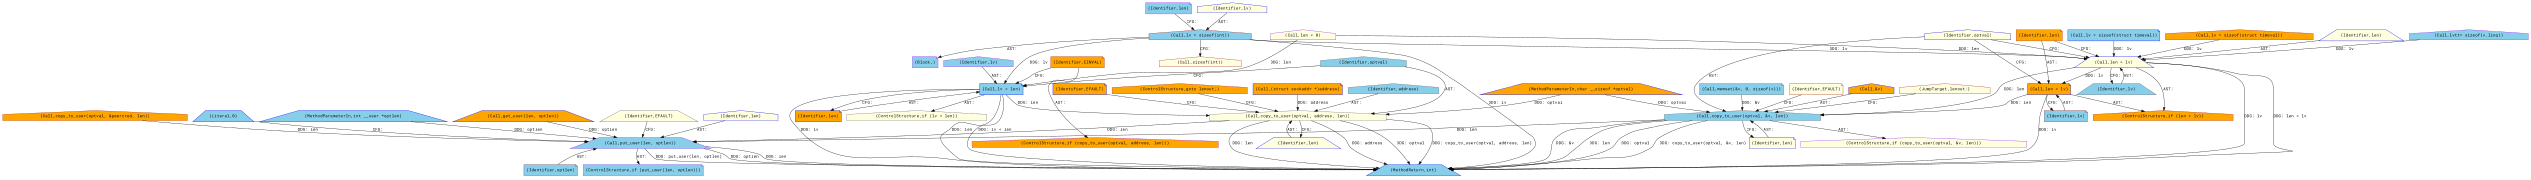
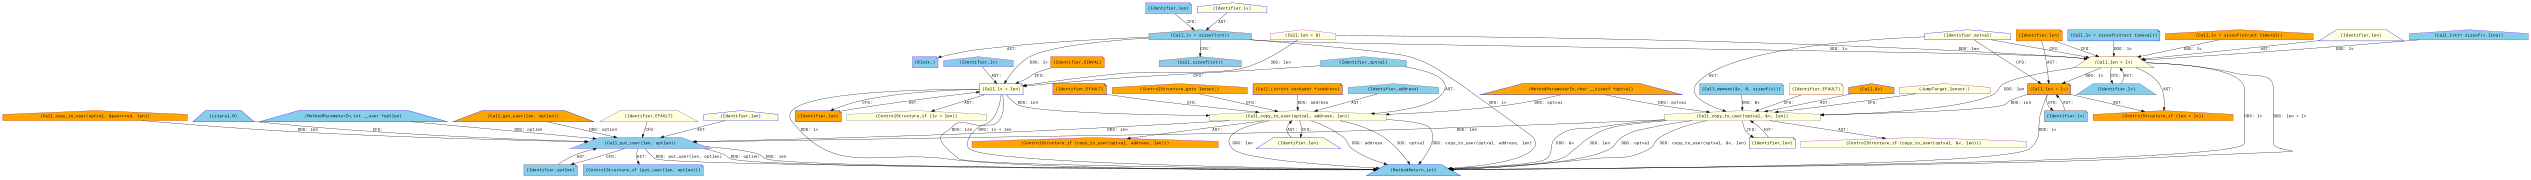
(1200, 62) -> (1200, 62)
(2114, 62) -> (2114, 62)
(1001, 89) -> (1001, 89)
(1051, 97) -> (1197, 129)
(1743, 116) -> (1743, 116)
none -> (599, 156)
